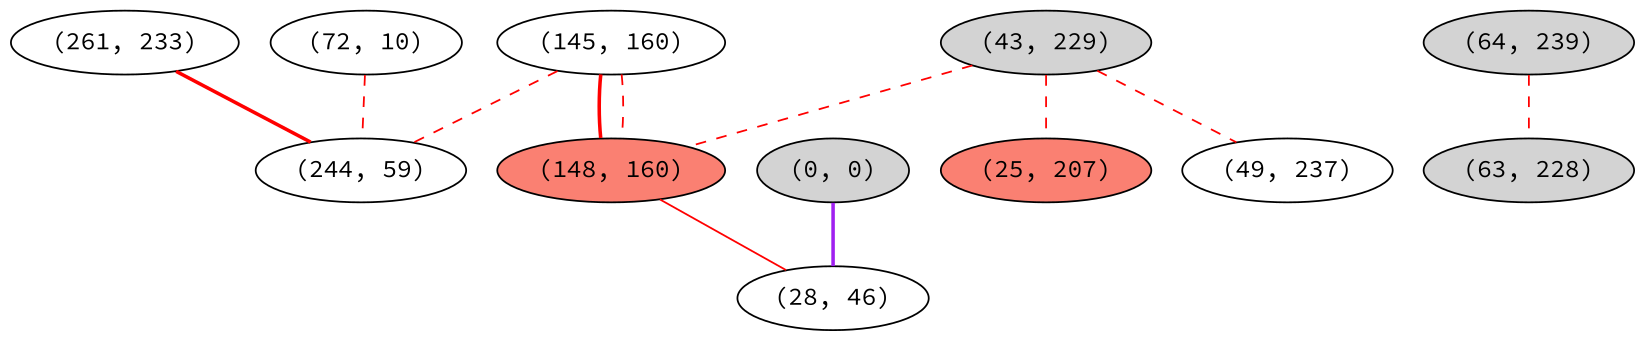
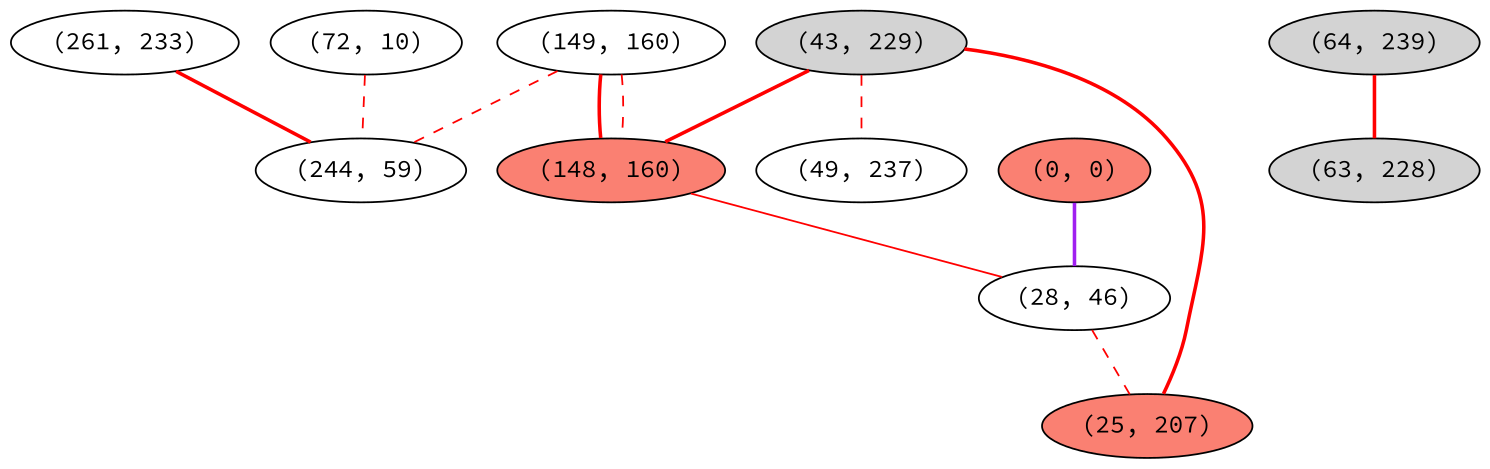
(611, 43) -> (611, 43)
(830, 106) -> (737, 106)
(1046, 107) -> (1180, 156)
(1529, 107) -> (1374, 107)
(833, 170) -> (1074, 170)
none -> (1111, 362)
